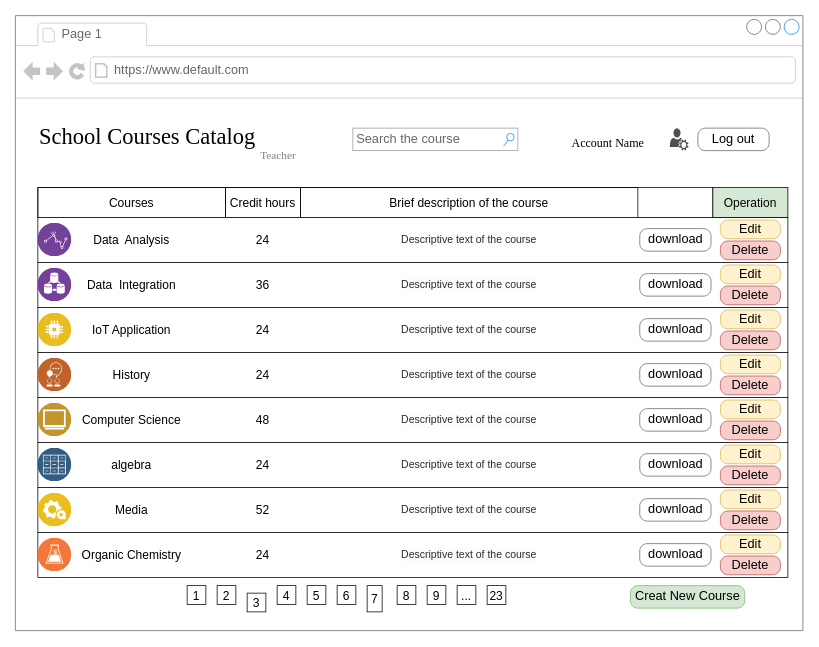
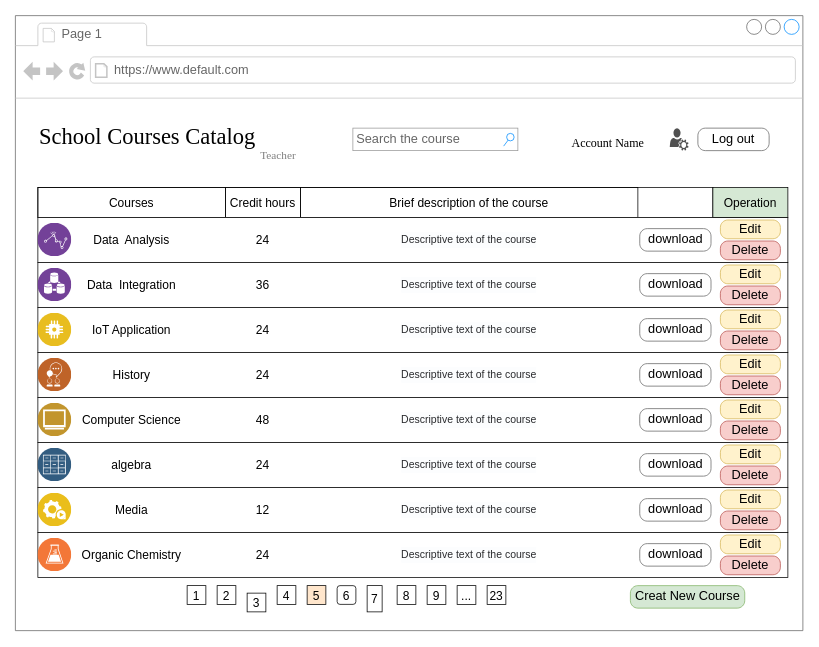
(263, 510) -> (263, 510)
(317, 595) -> (317, 595)
(347, 595) -> (347, 595)
